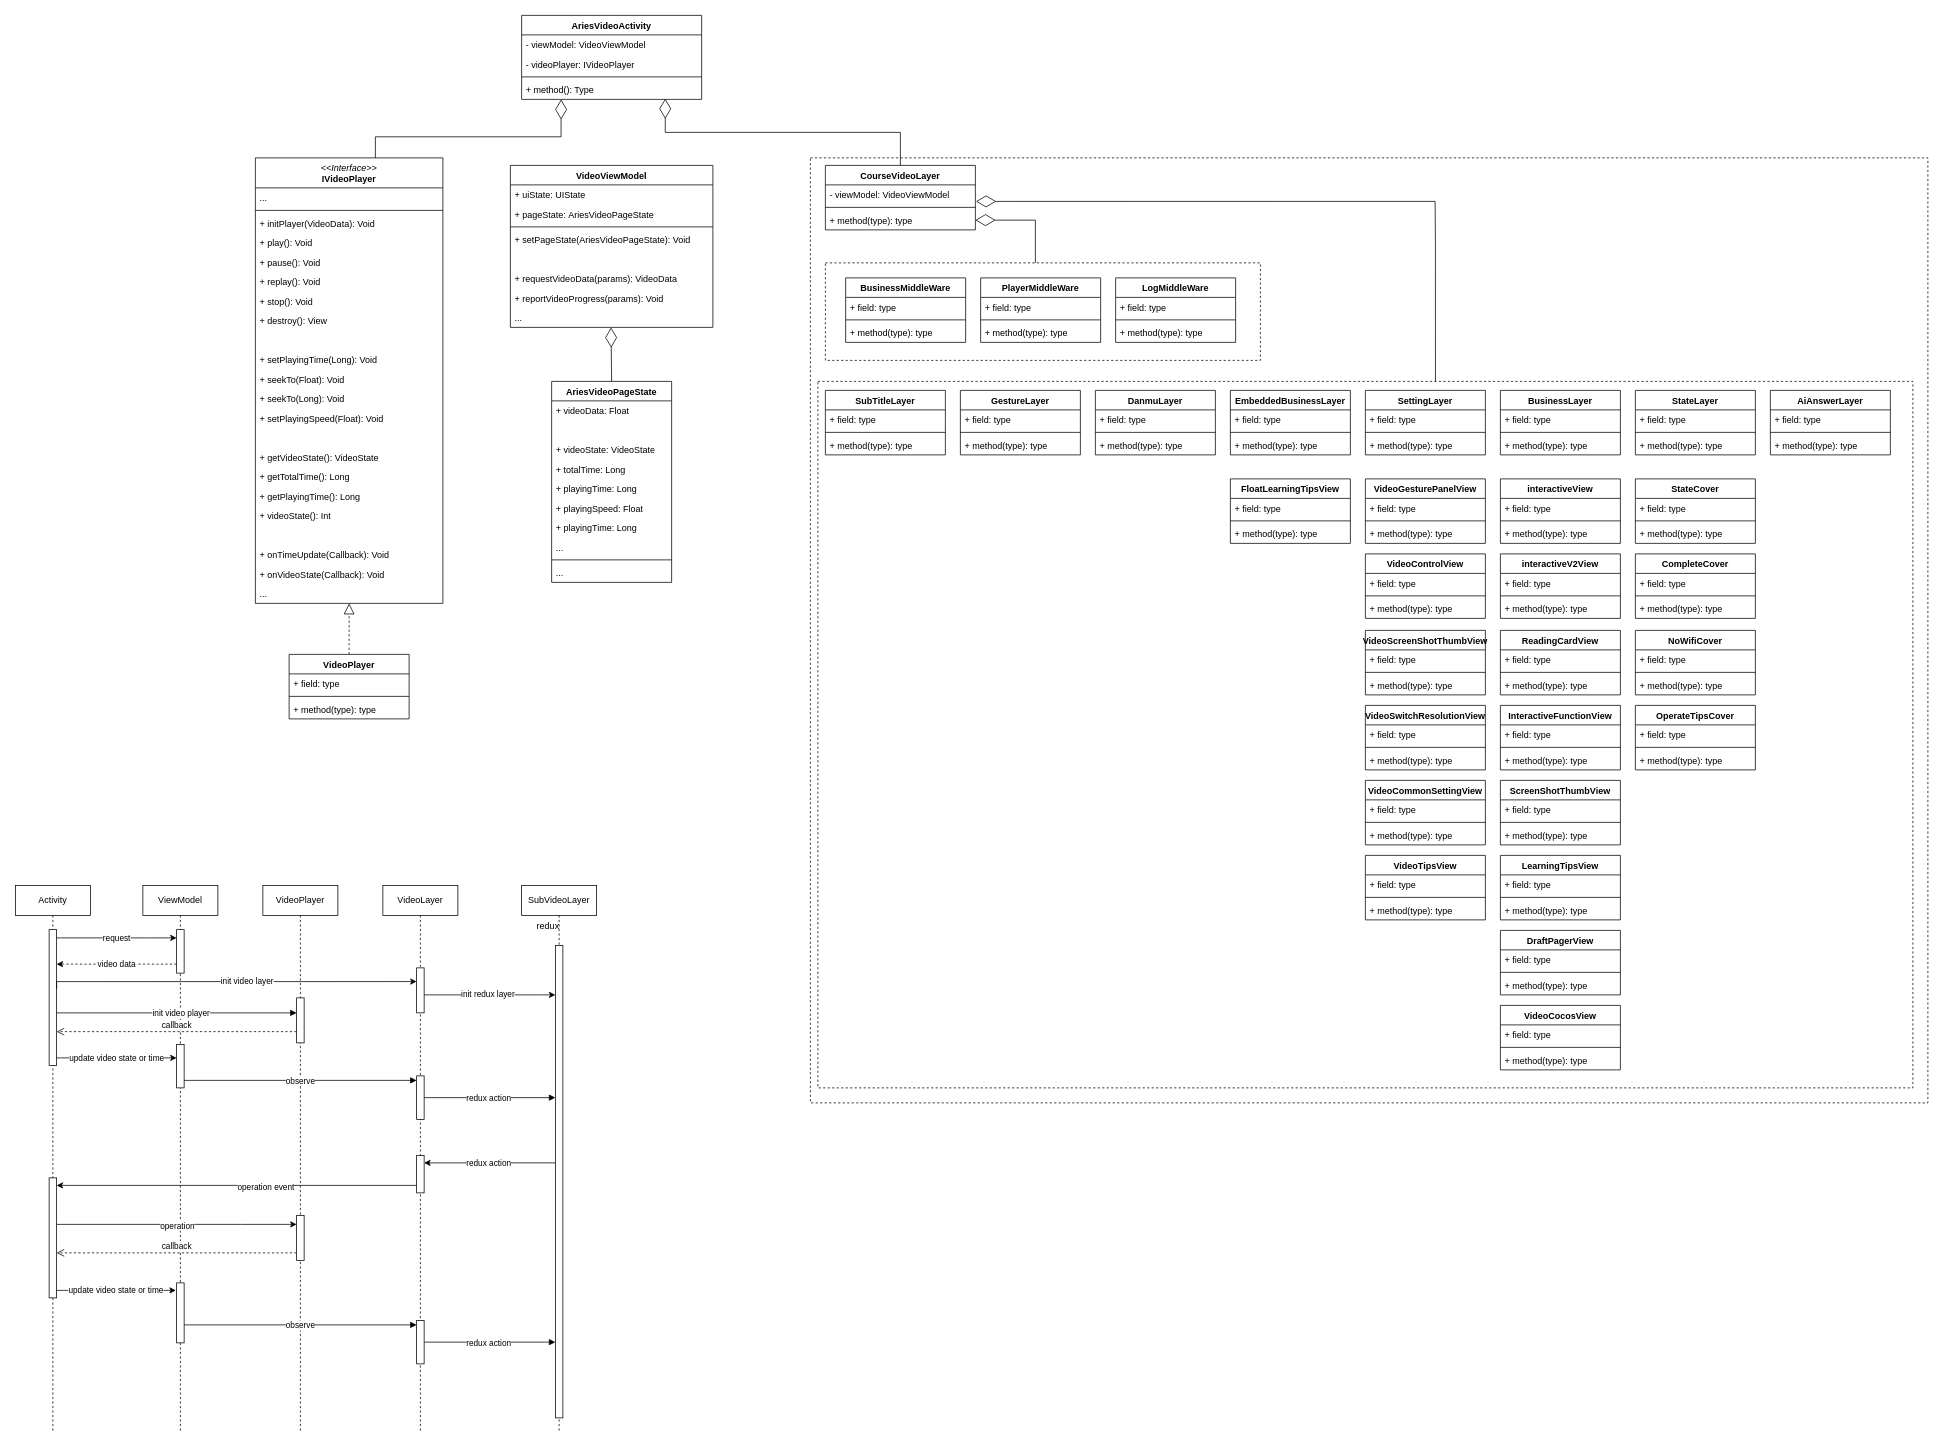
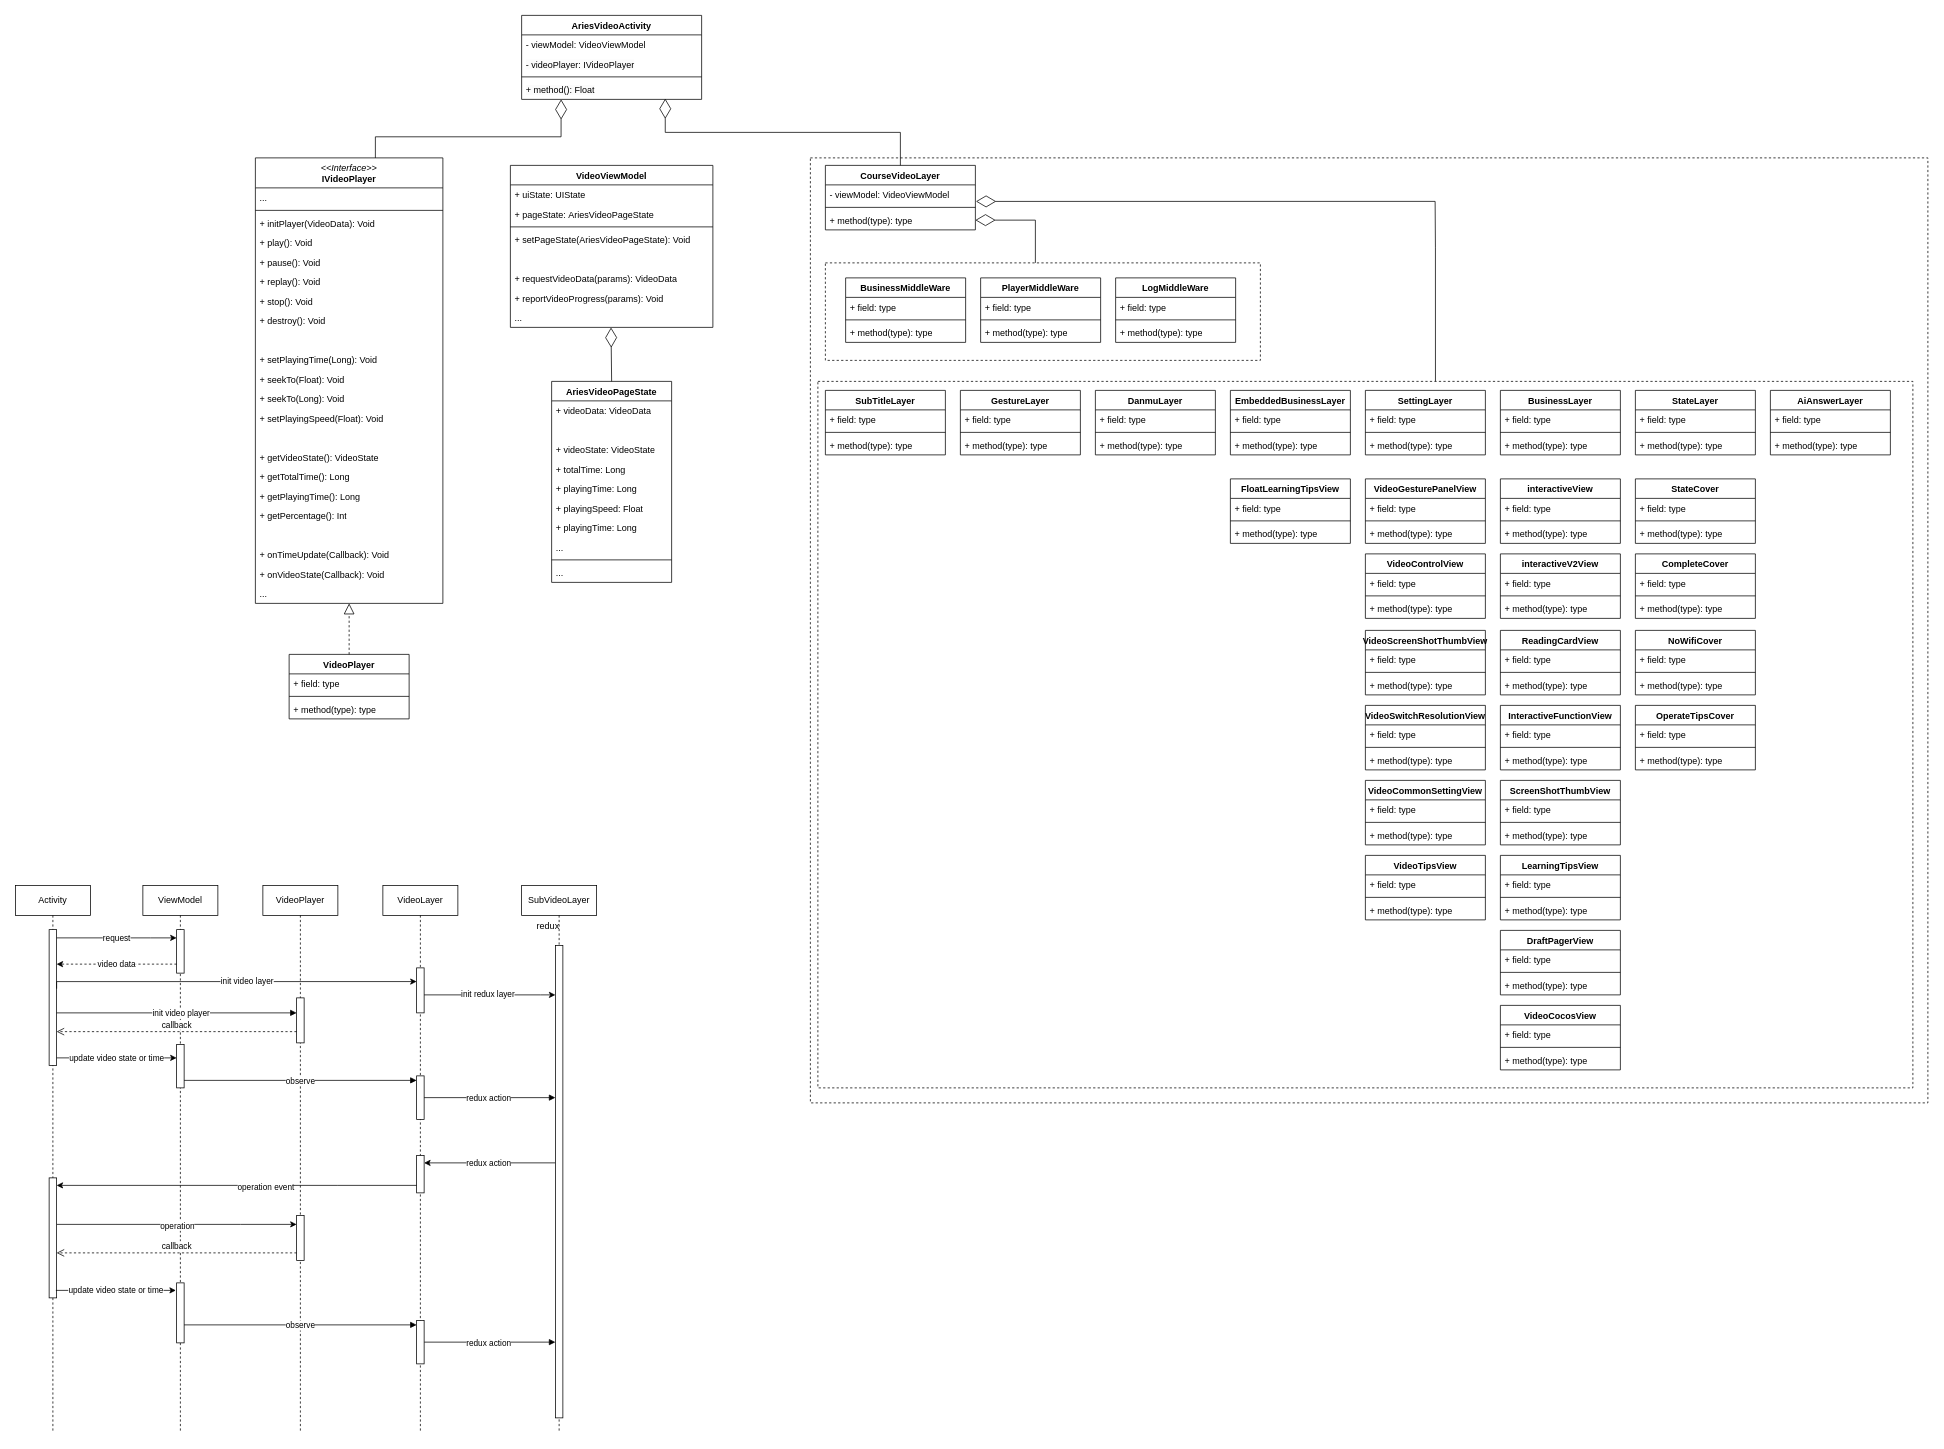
(563, 91) -> (564, 91)
(298, 322) -> (298, 322)
(596, 412) -> (606, 412)
(303, 517) -> (312, 517)
